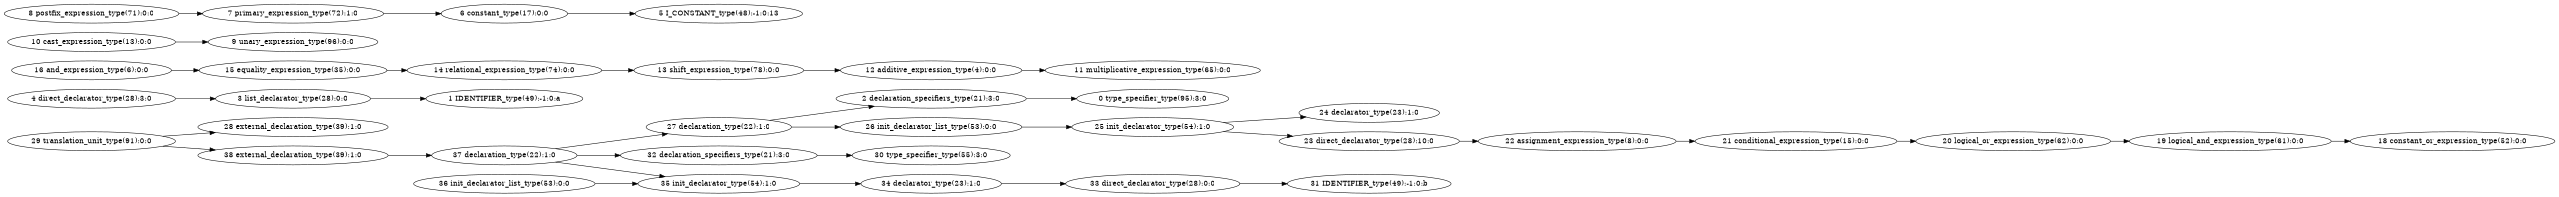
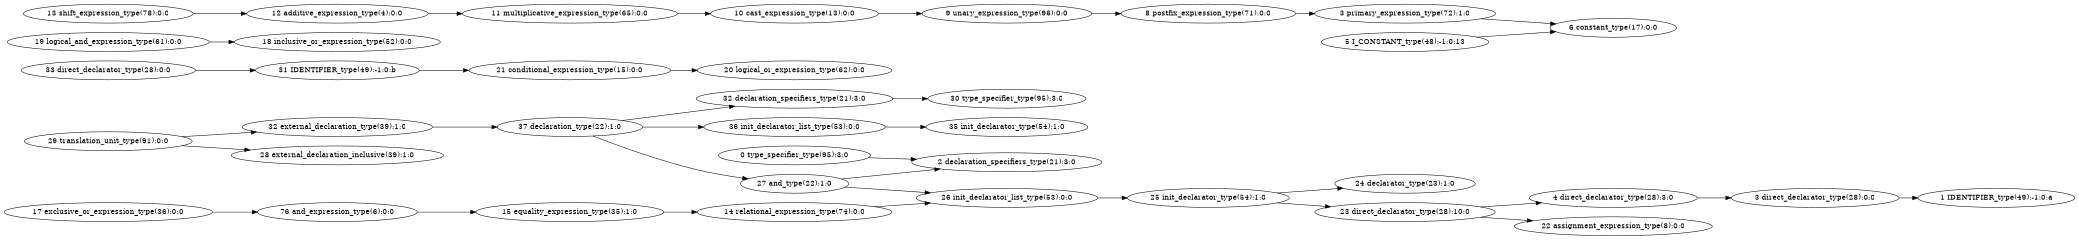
(293, 14) -> (1405, 14)
(599, 14) -> (1513, 35)
none -> (691, 14)
none -> (1104, 14)
(92, 70) -> (337, 212)
(293, 70) -> (570, 212)
(615, 70) -> (900, 205)
(293, 99) -> (1815, 198)
(1049, 99) -> (890, 158)
(293, 127) -> (337, 155)
(719, 127) -> (795, 184)
(1683, 141) -> (441, 70)
(2117, 141) -> none
(2453, 141) -> (337, 42)
(293, 155) -> (337, 127)
(931, 155) -> (1007, 99)
(608, 169) -> (671, 127)
(931, 184) -> none
none -> (1508, 205)
none -> (108, 212)
